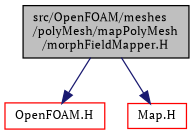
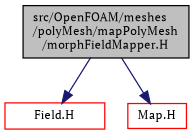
(55, 116) -> (55, 116)
